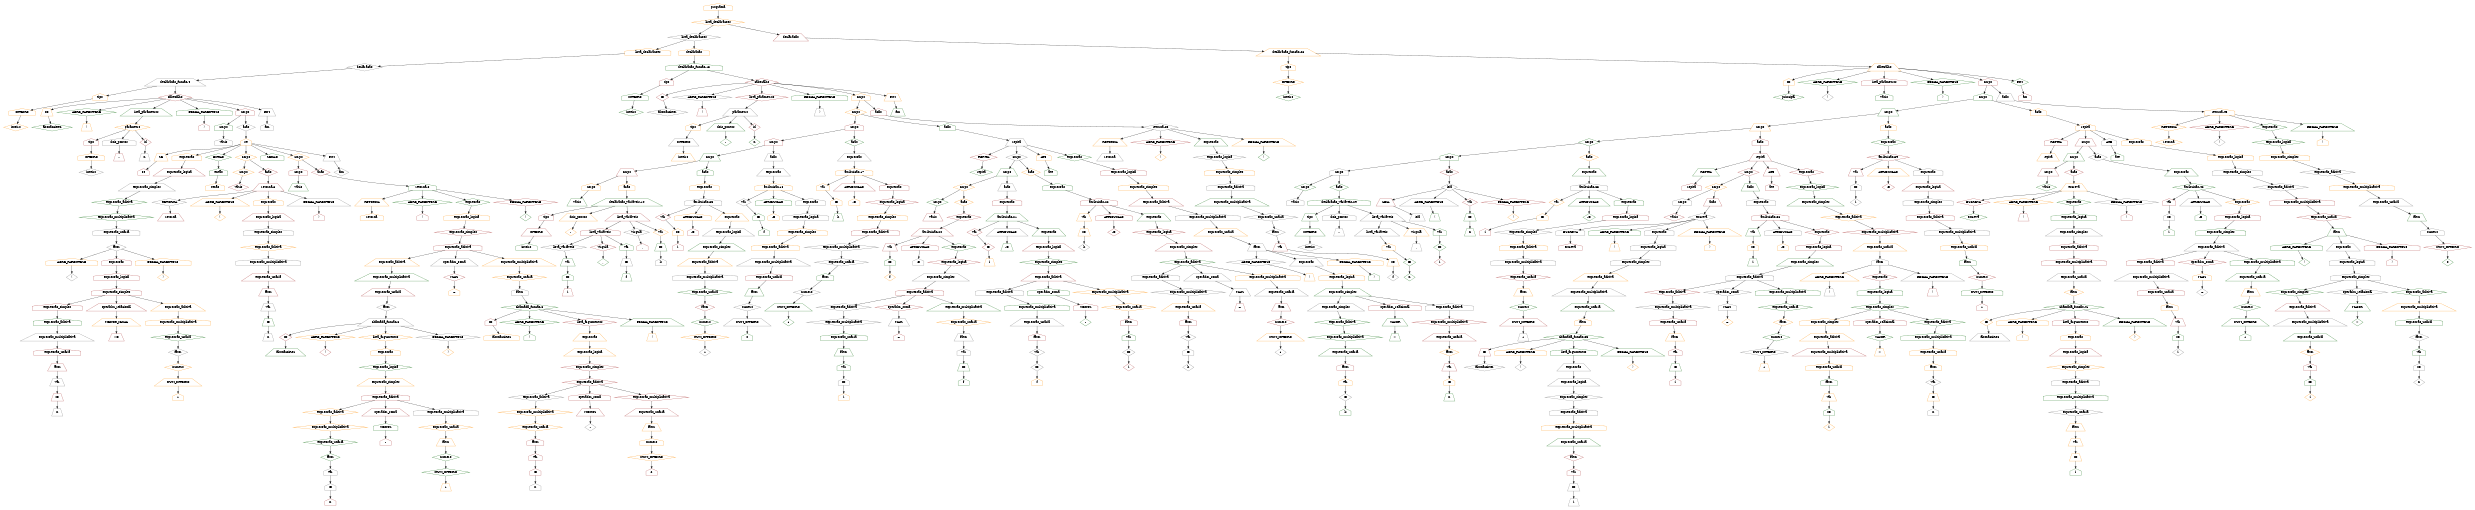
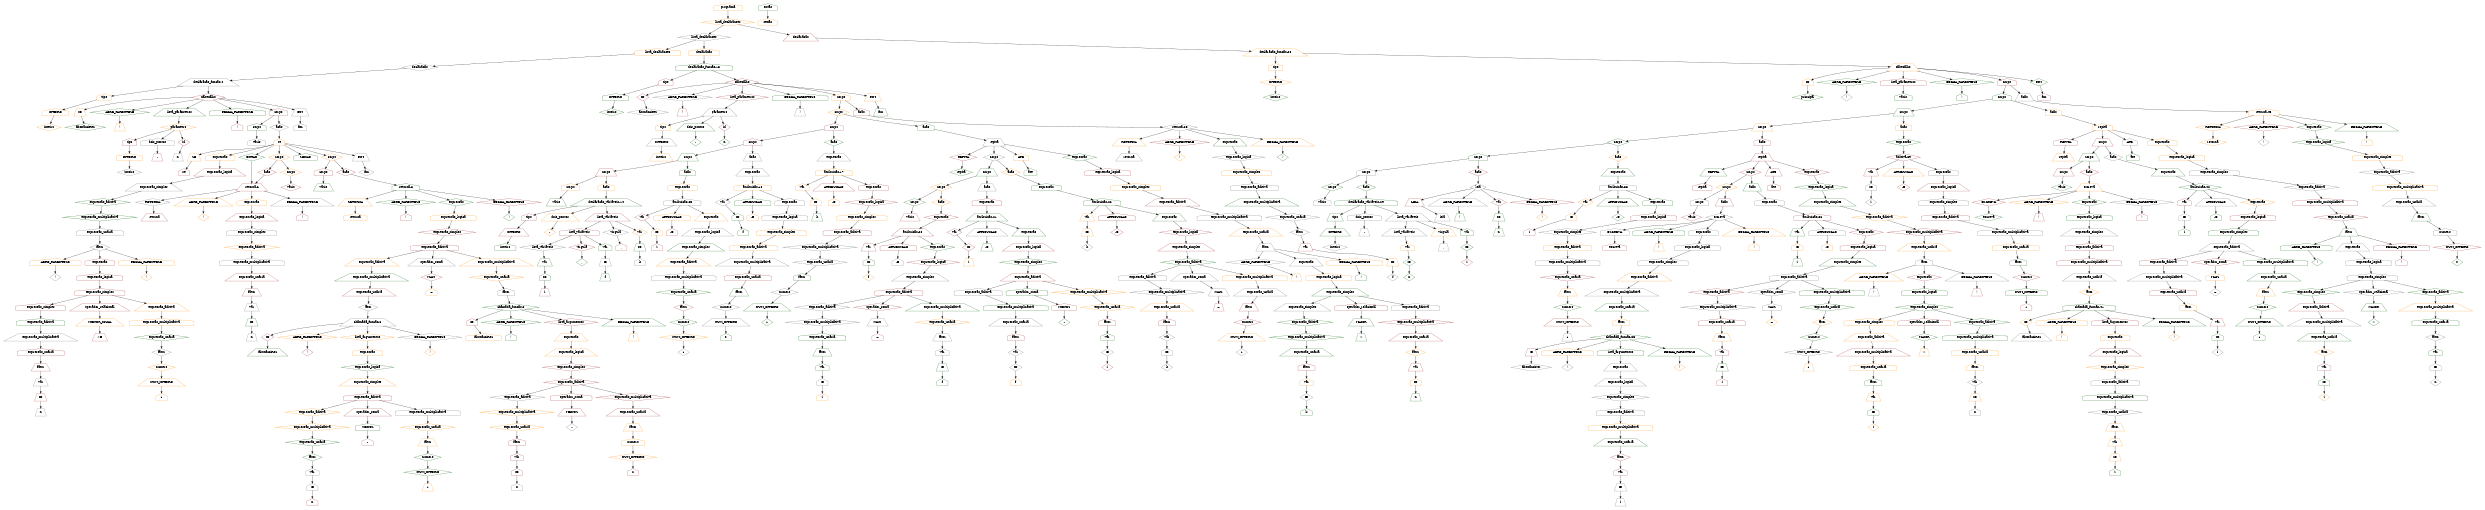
(1888, 157) -> (1904, 157)
(218, 164) -> (252, 171)
(1099, 202) -> (1102, 202)
(2074, 307) -> (2089, 307)
